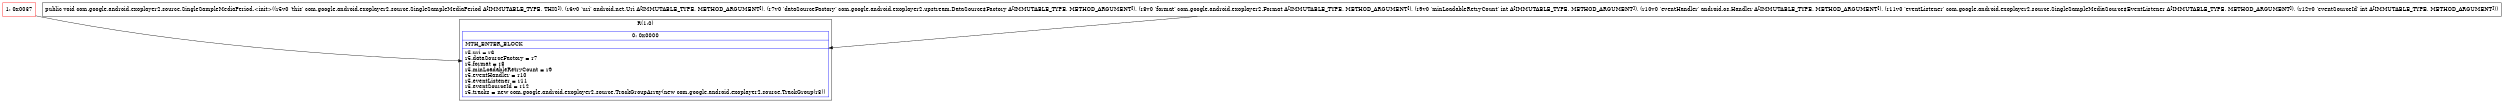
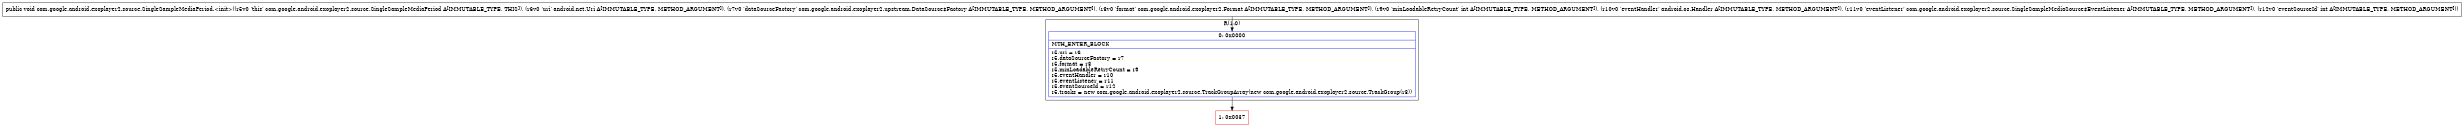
(246, 46) -> (1232, 102)
